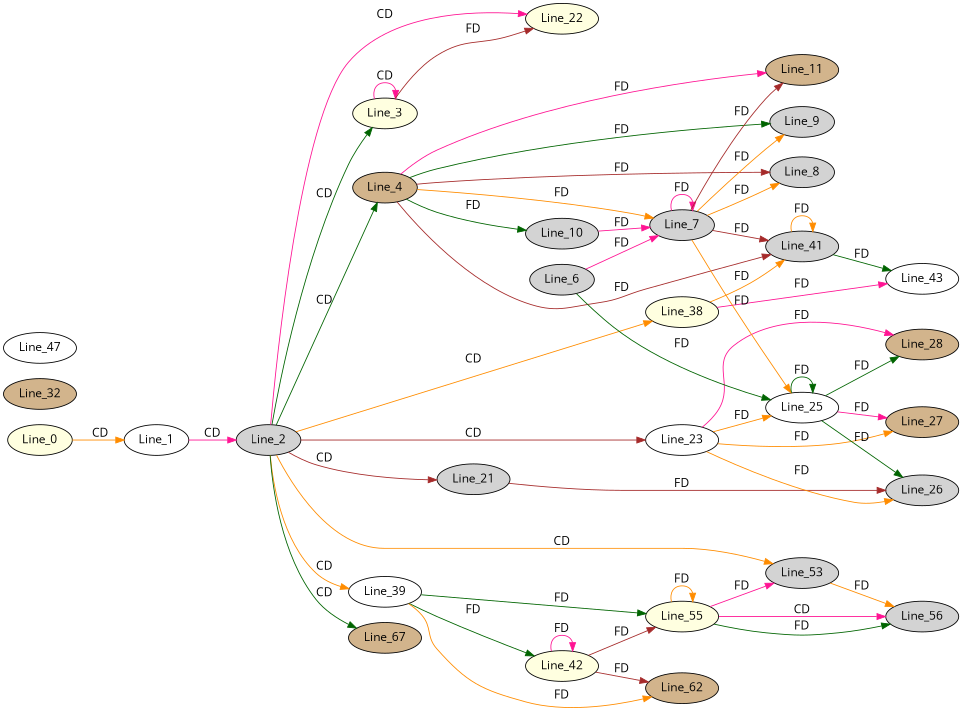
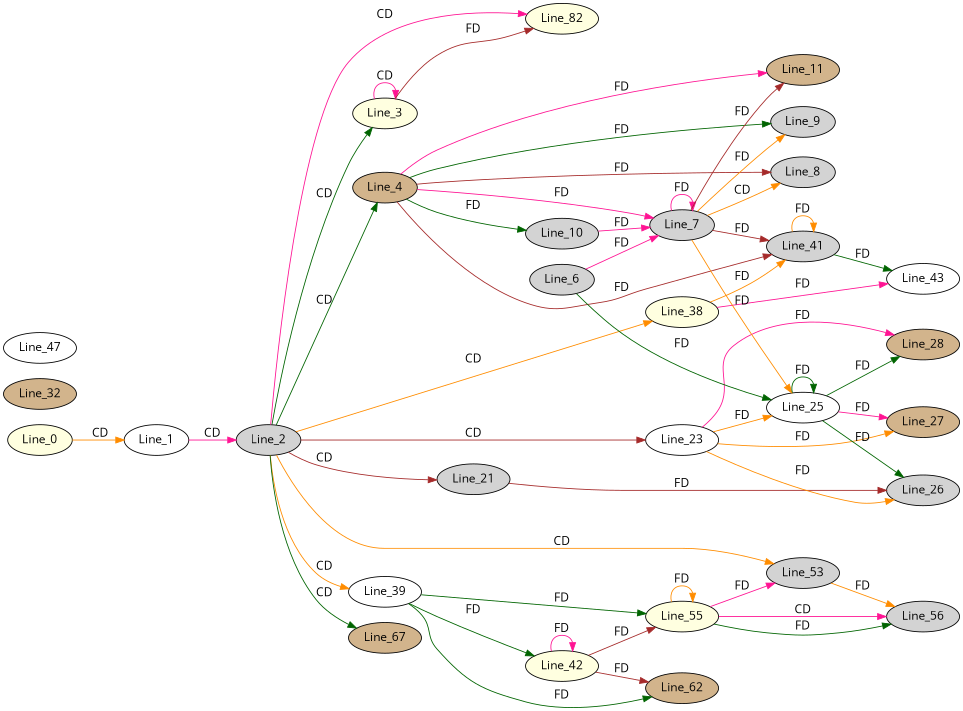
(562, 19) -> (562, 19)
(742, 191) -> (743, 191)
(532, 200) -> (532, 200)
(505, 696) -> (505, 696)
